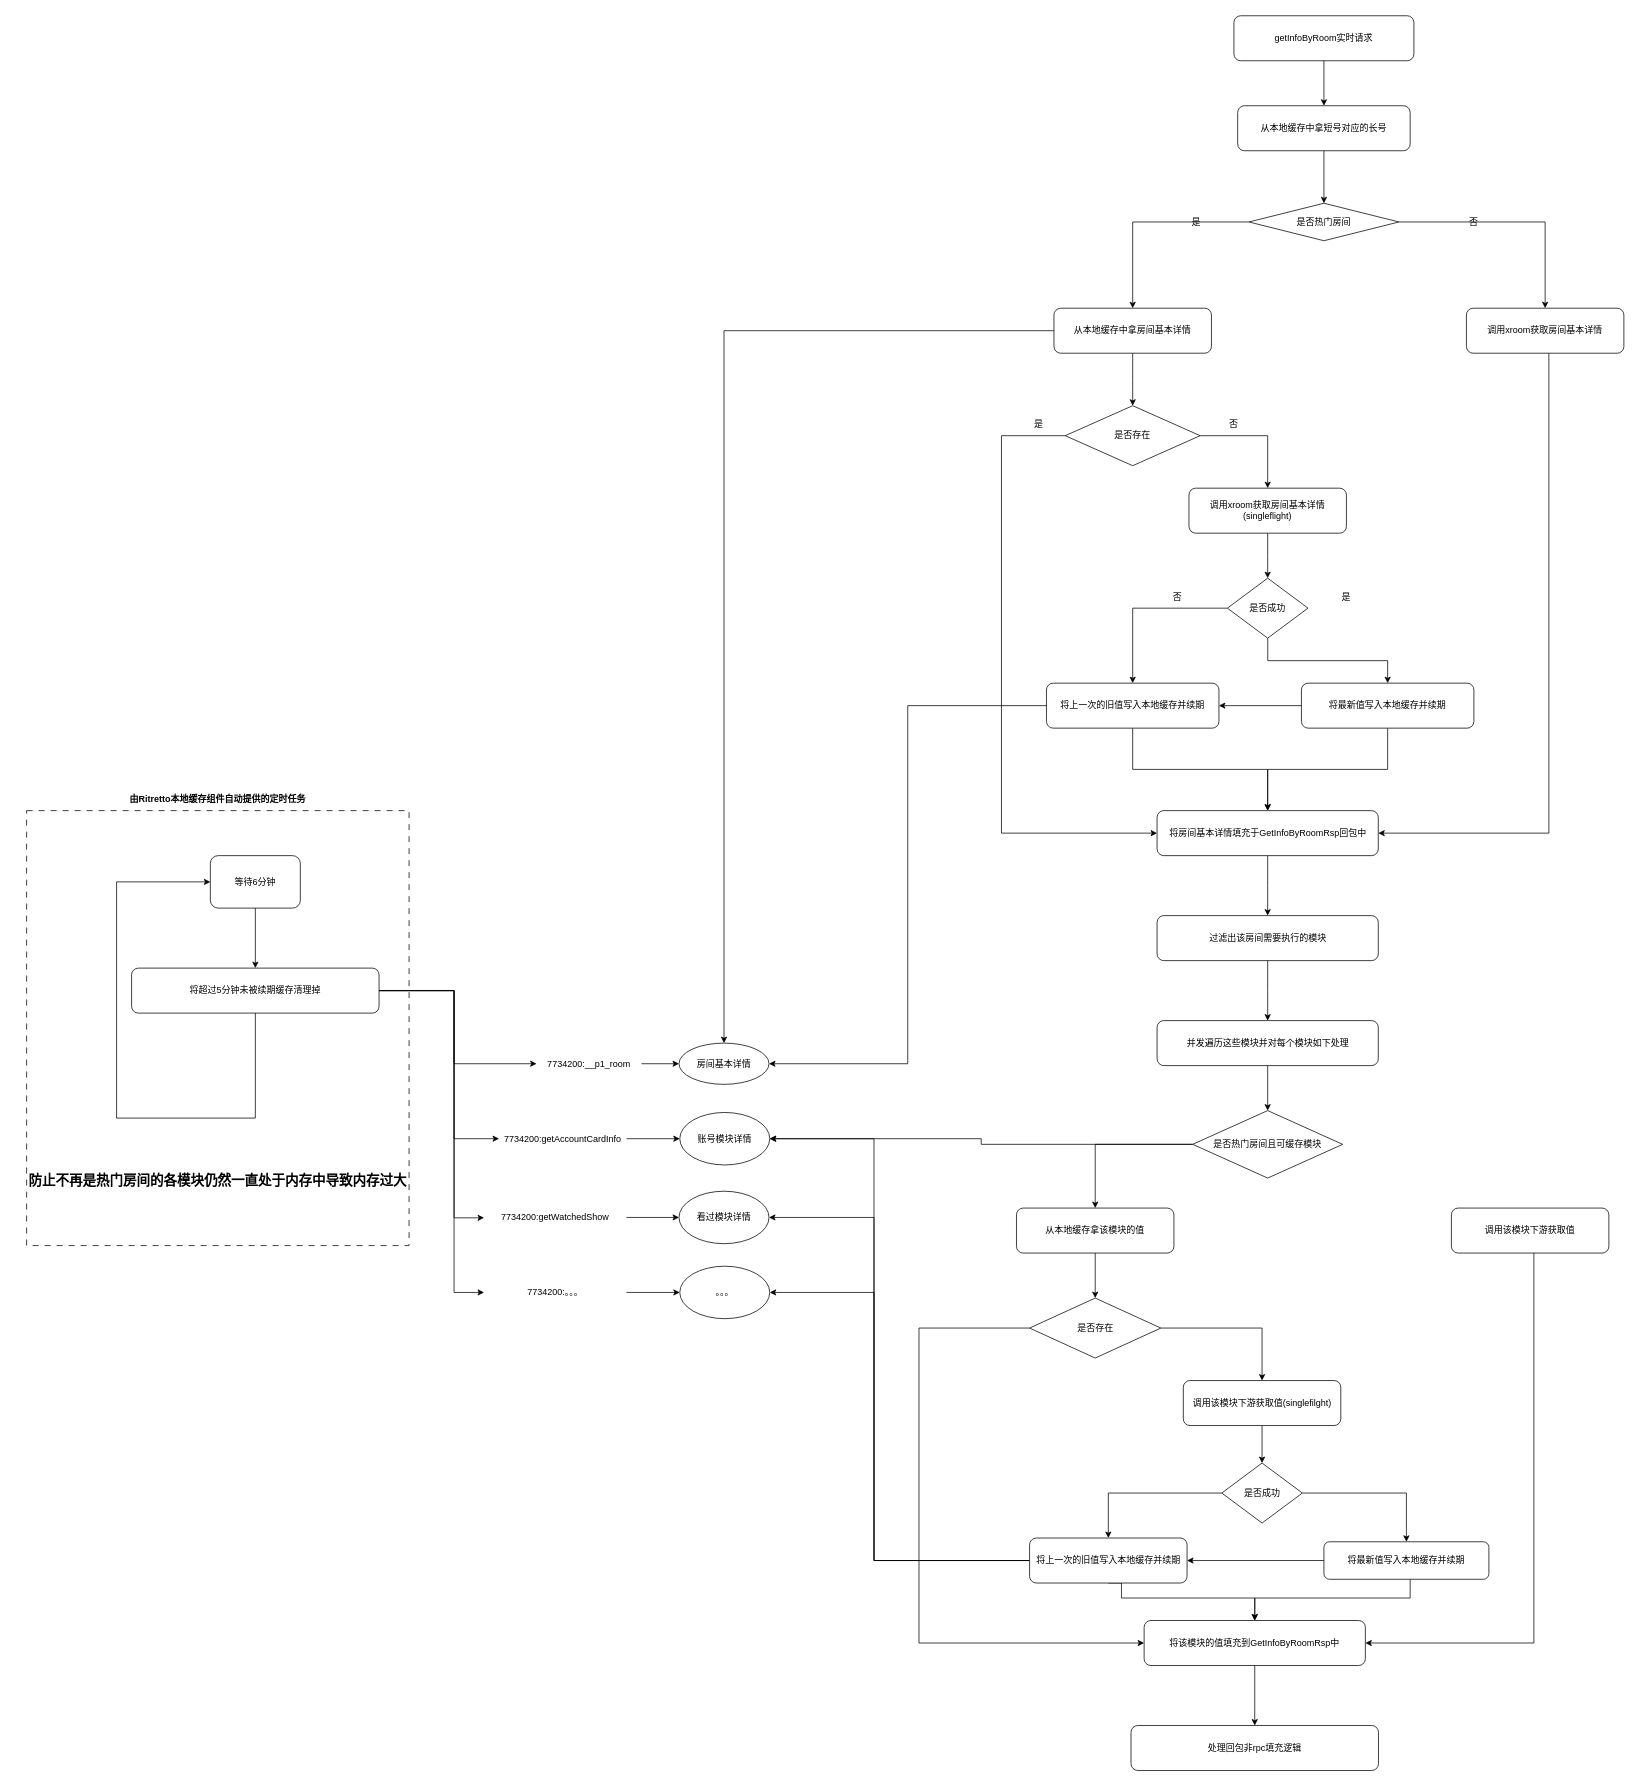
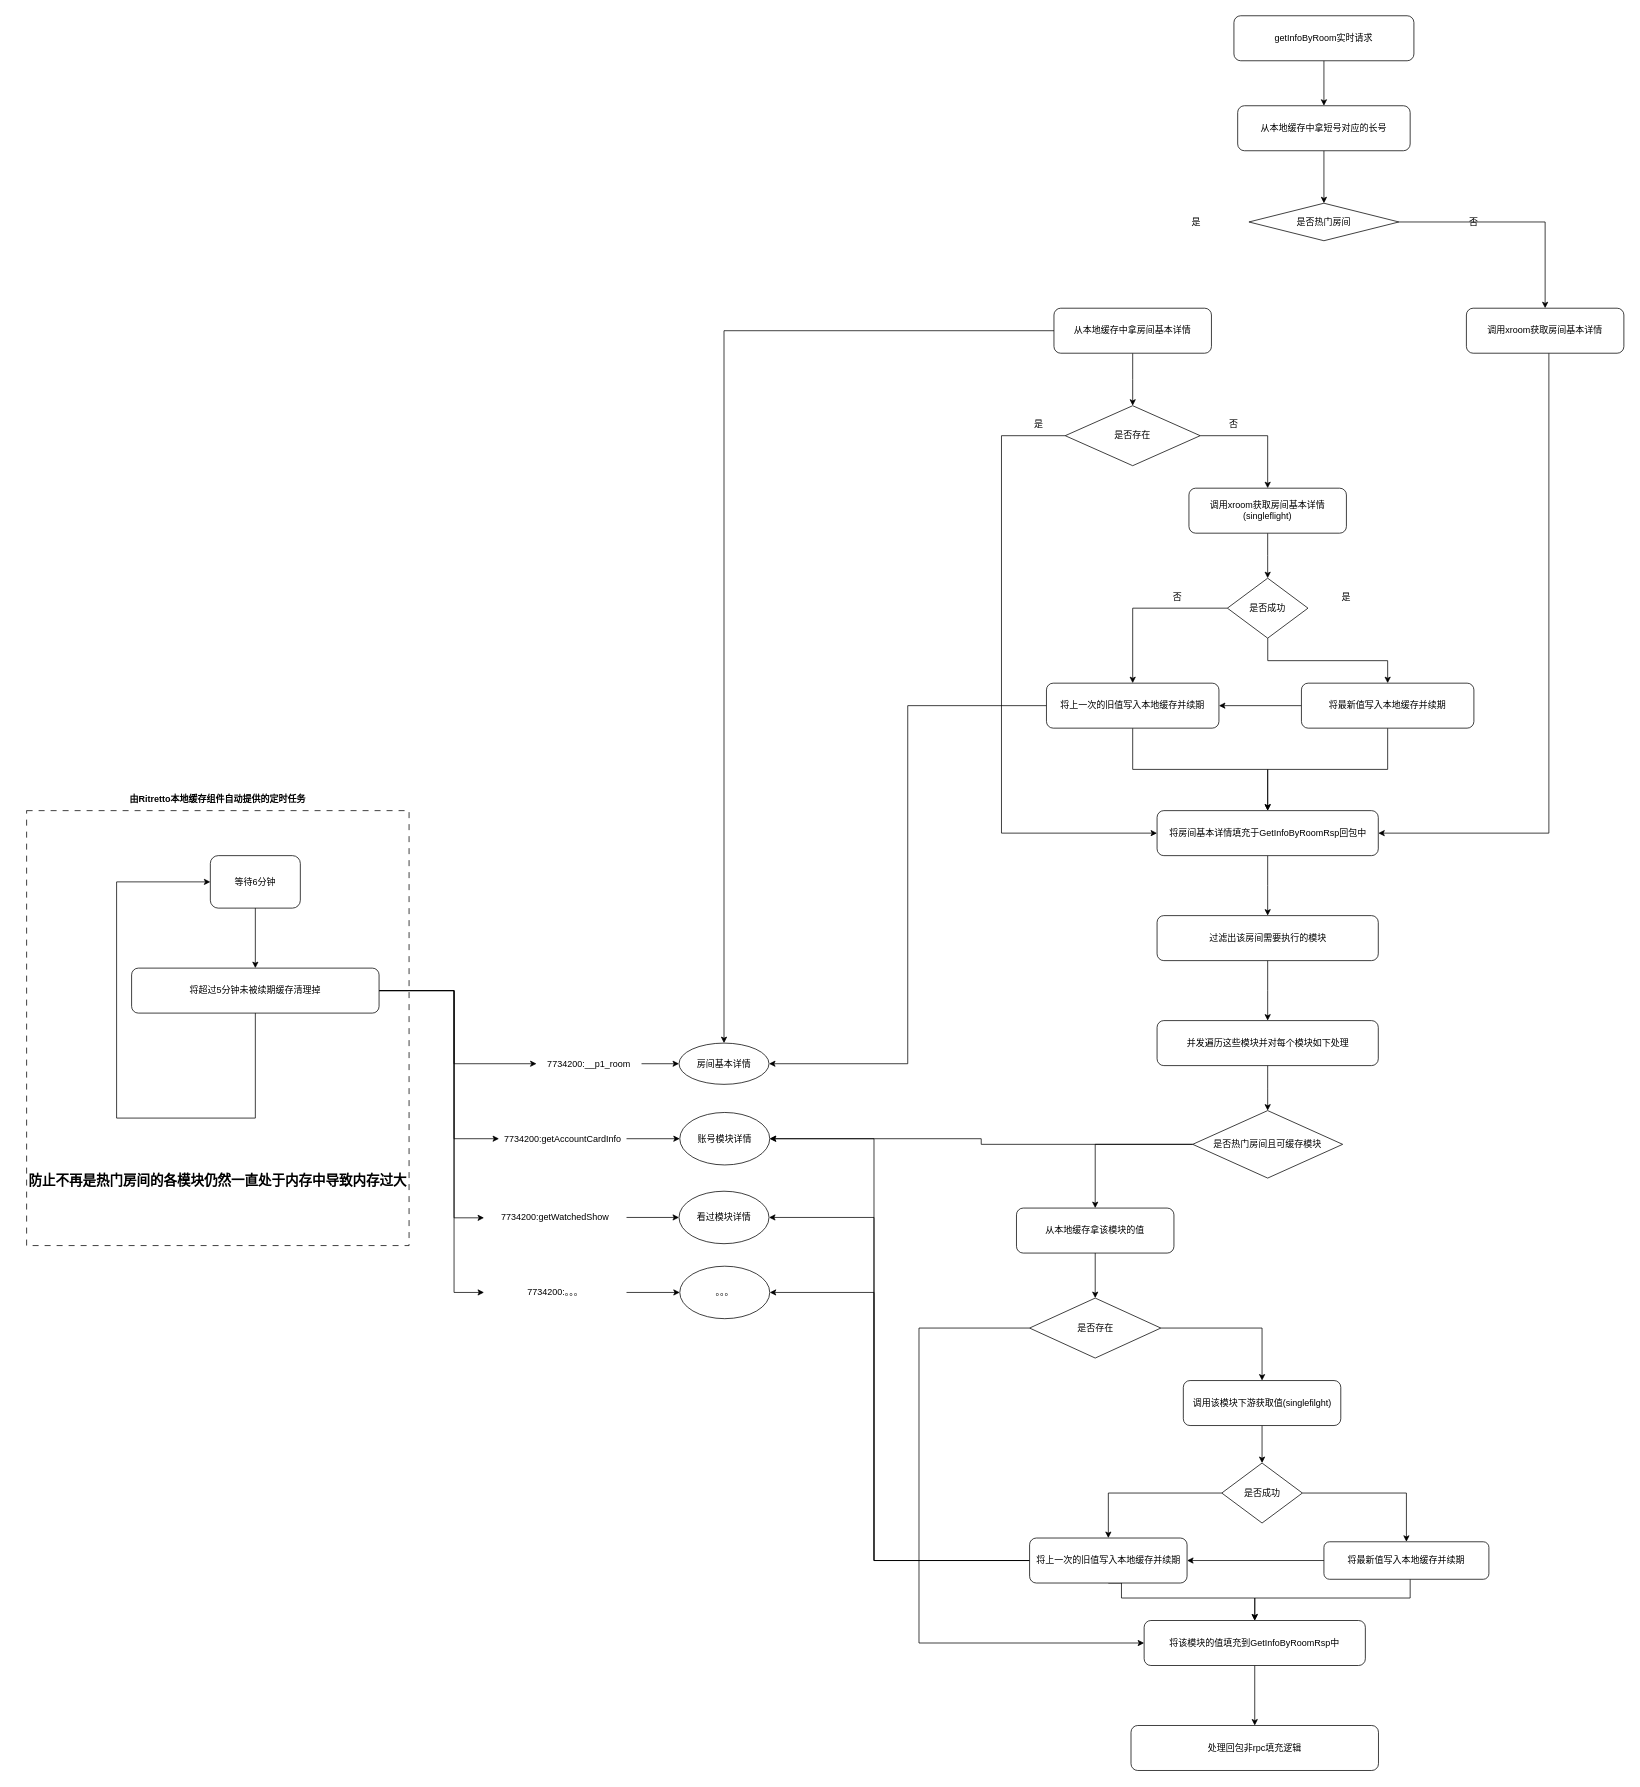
(1133, 262) -> none
(1530, 1230) -> none
(1534, 1643) -> none
